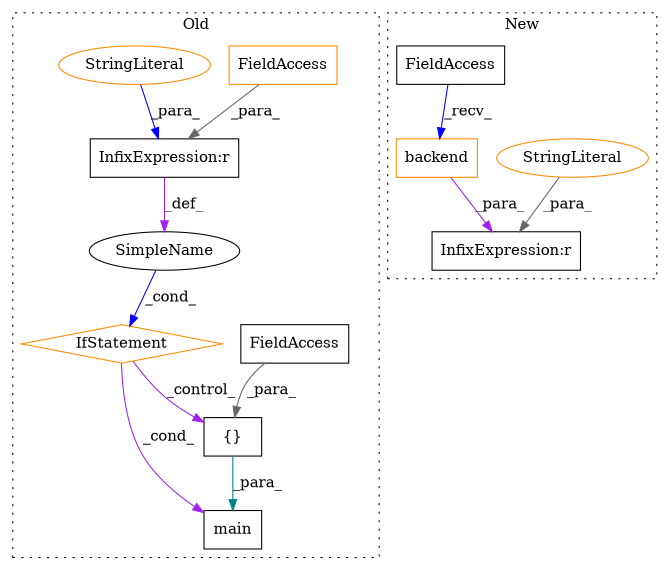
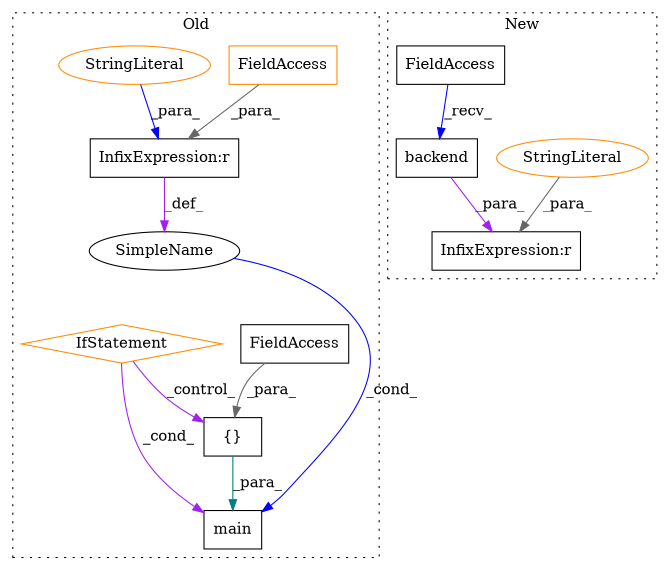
(437, 158) -> (437, 158)
(145, 293) -> (369, 359)
